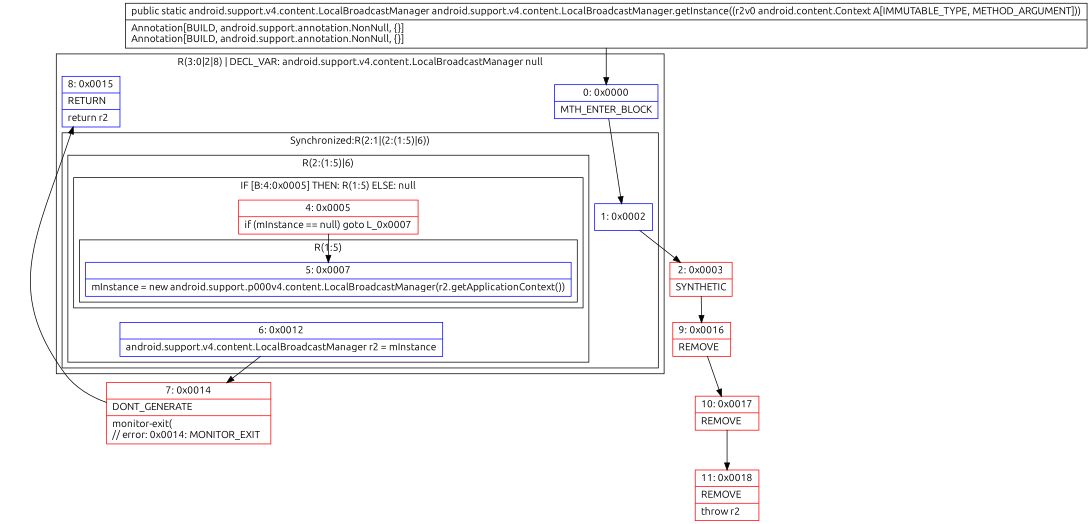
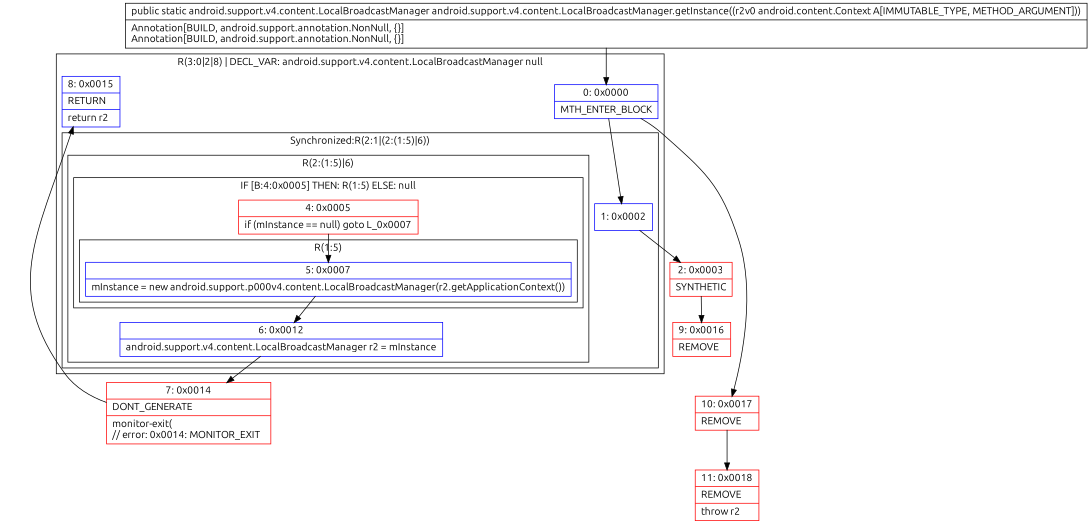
none -> (307, 307)
(713, 373) -> (737, 236)
